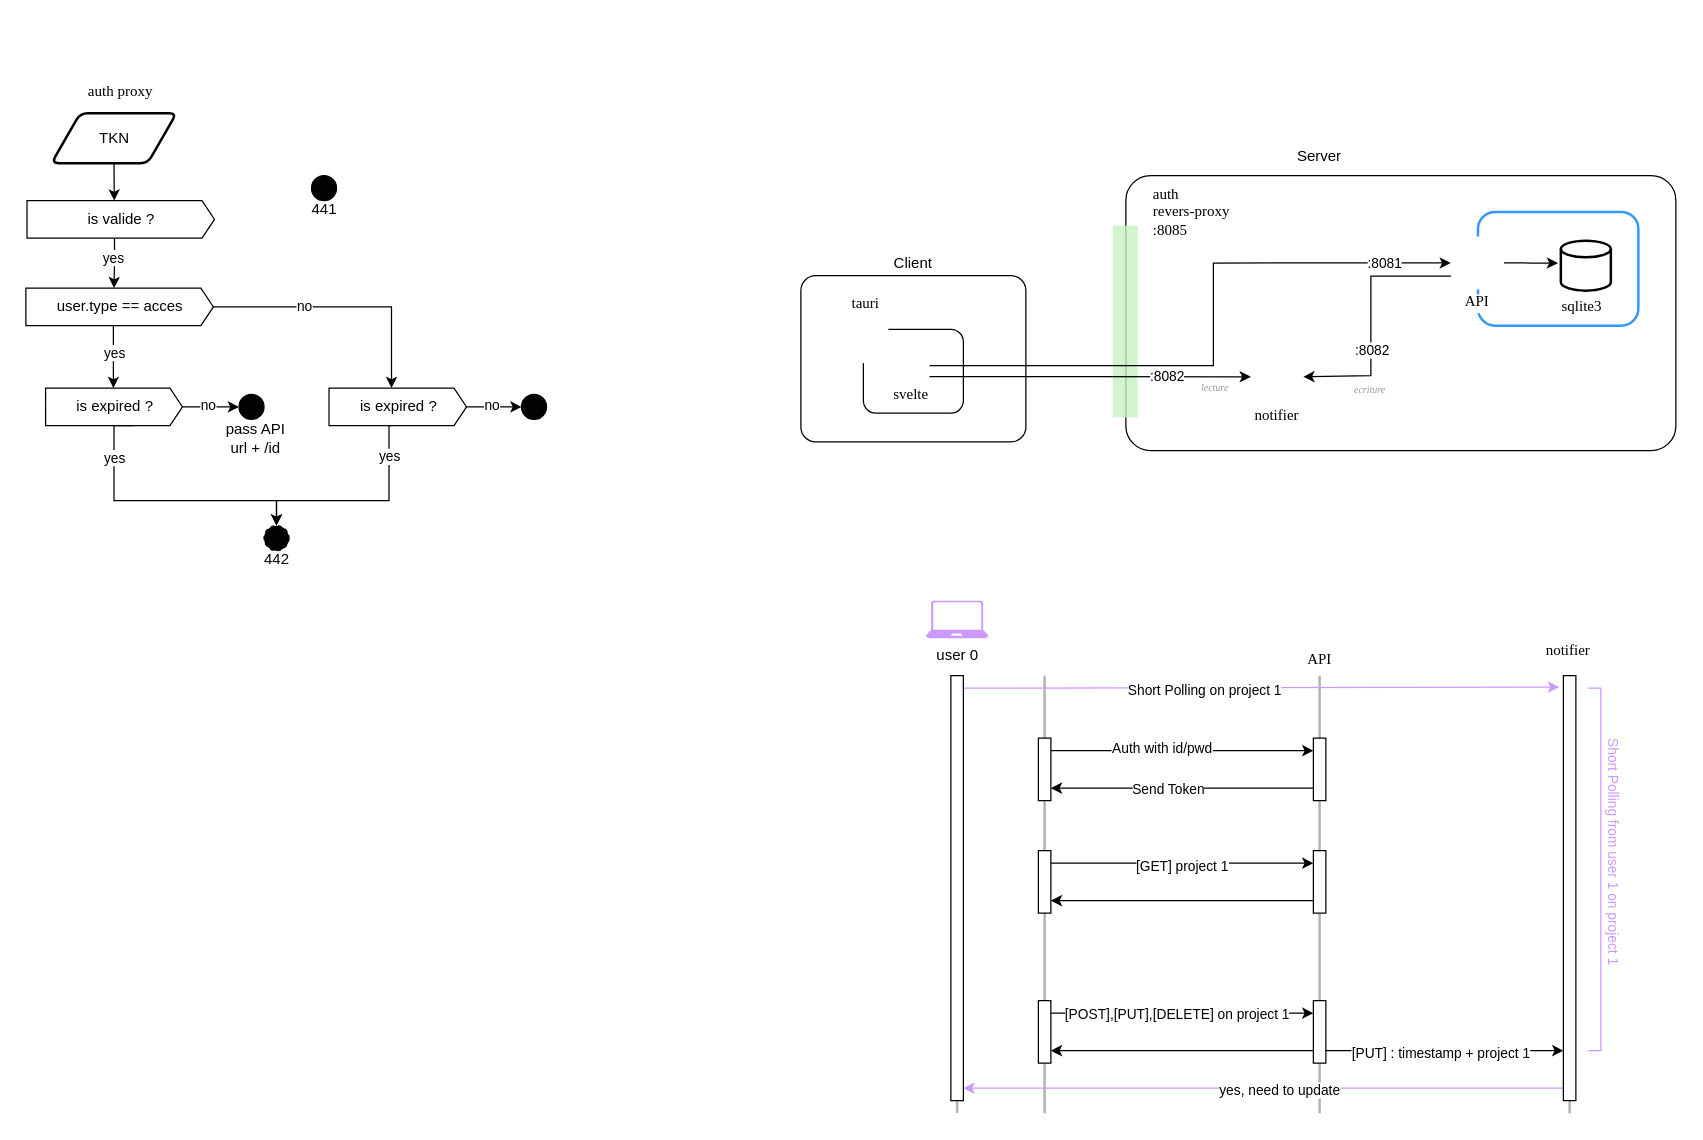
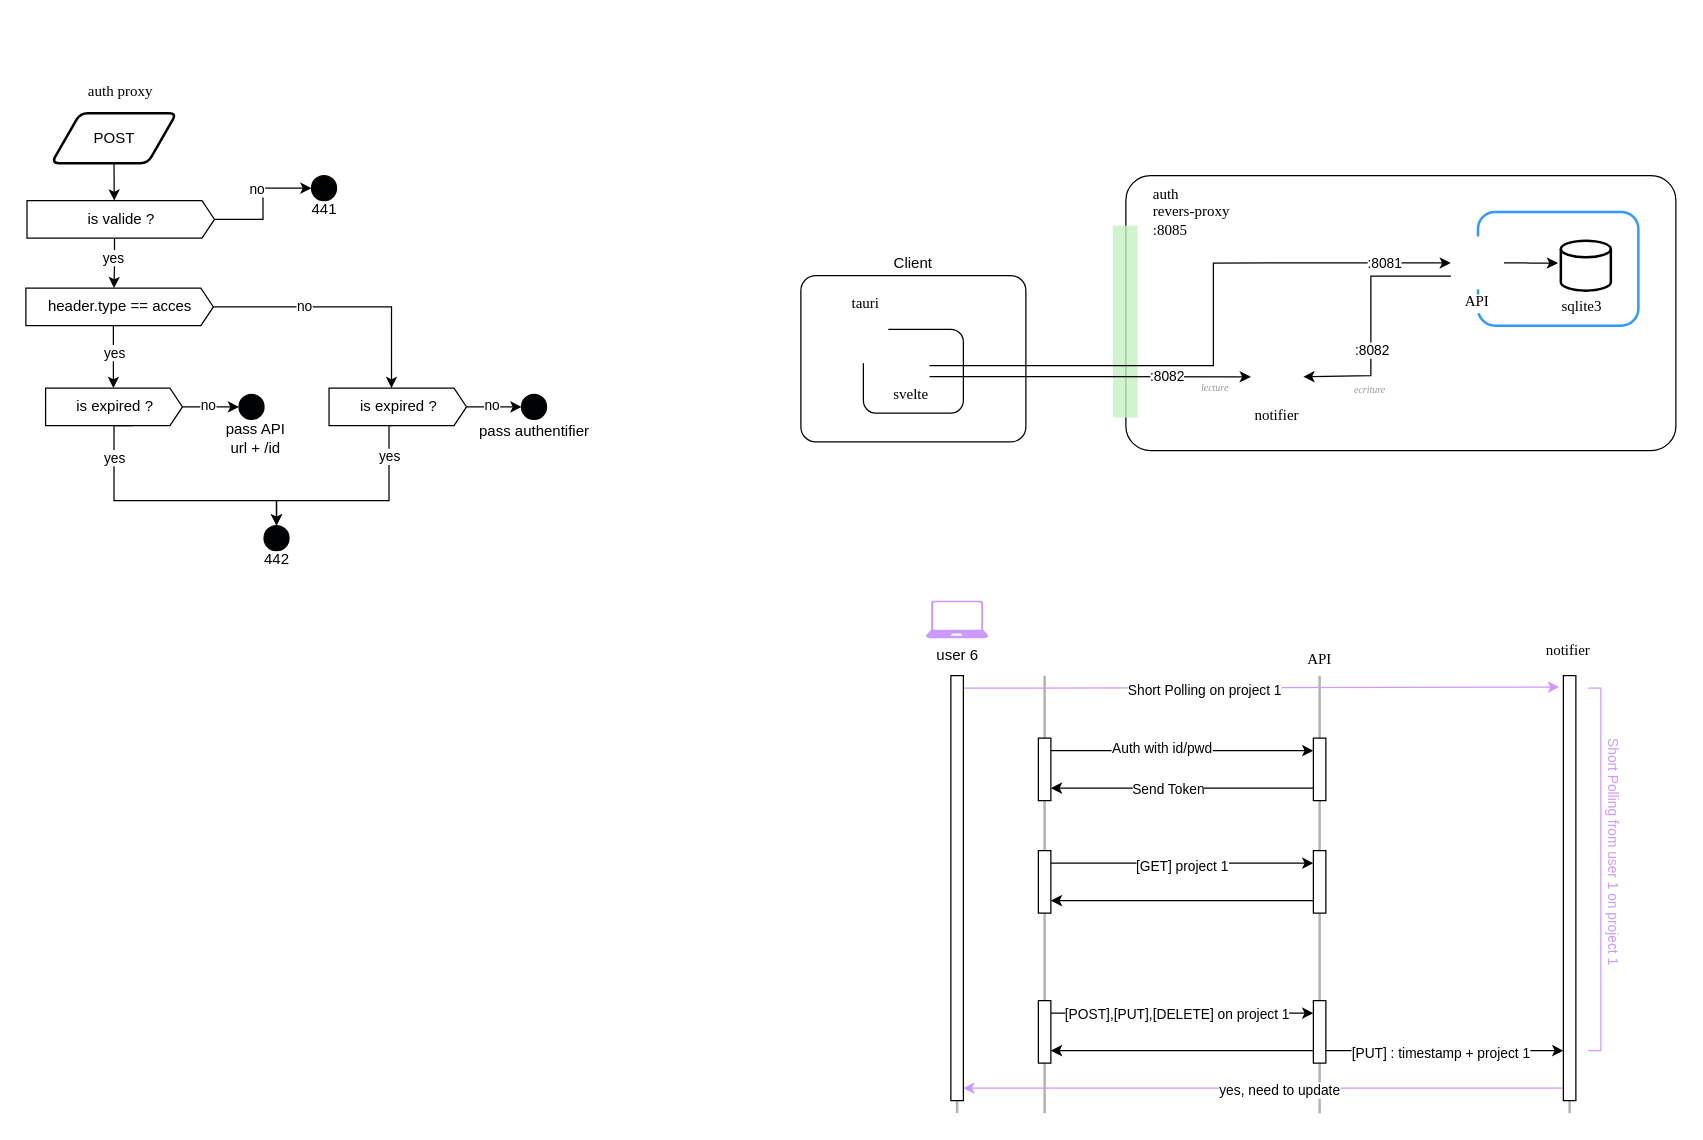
(114, 138) -> (114, 138)
(1319, 157) -> none
none -> (263, 208)
(120, 307) -> (120, 307)
none -> (534, 432)
(276, 538) -> (276, 538)
(958, 656) -> (958, 656)
